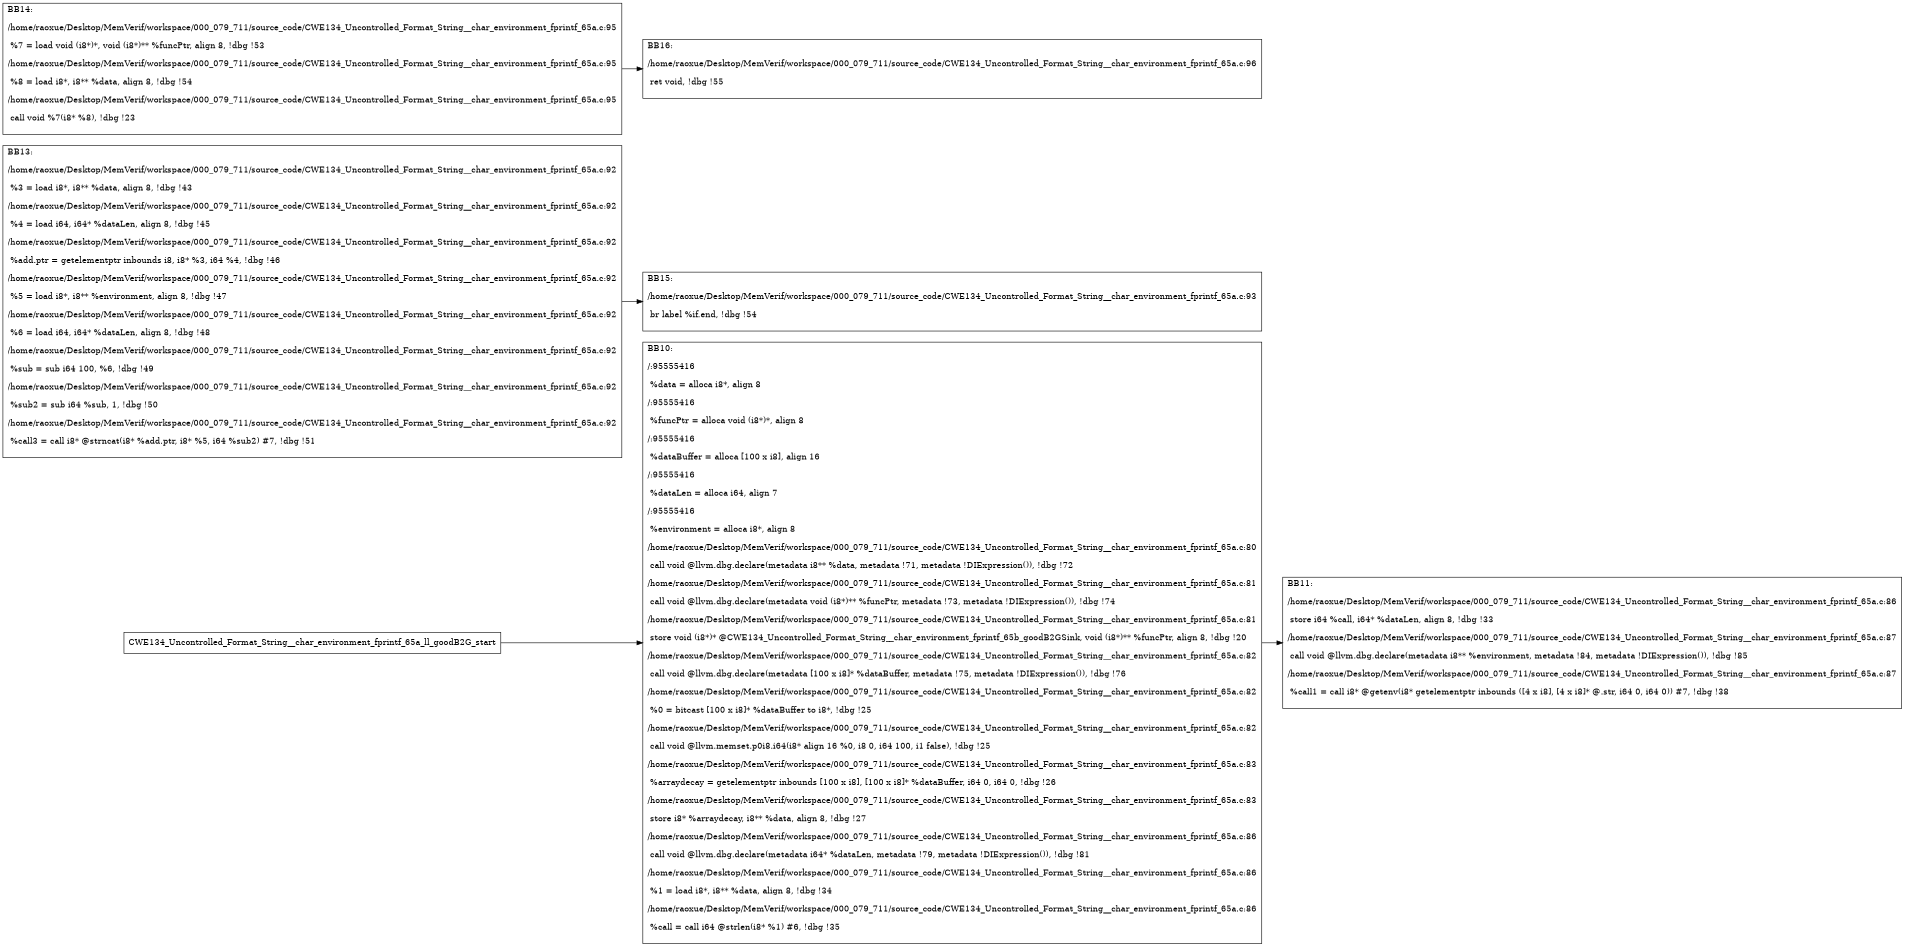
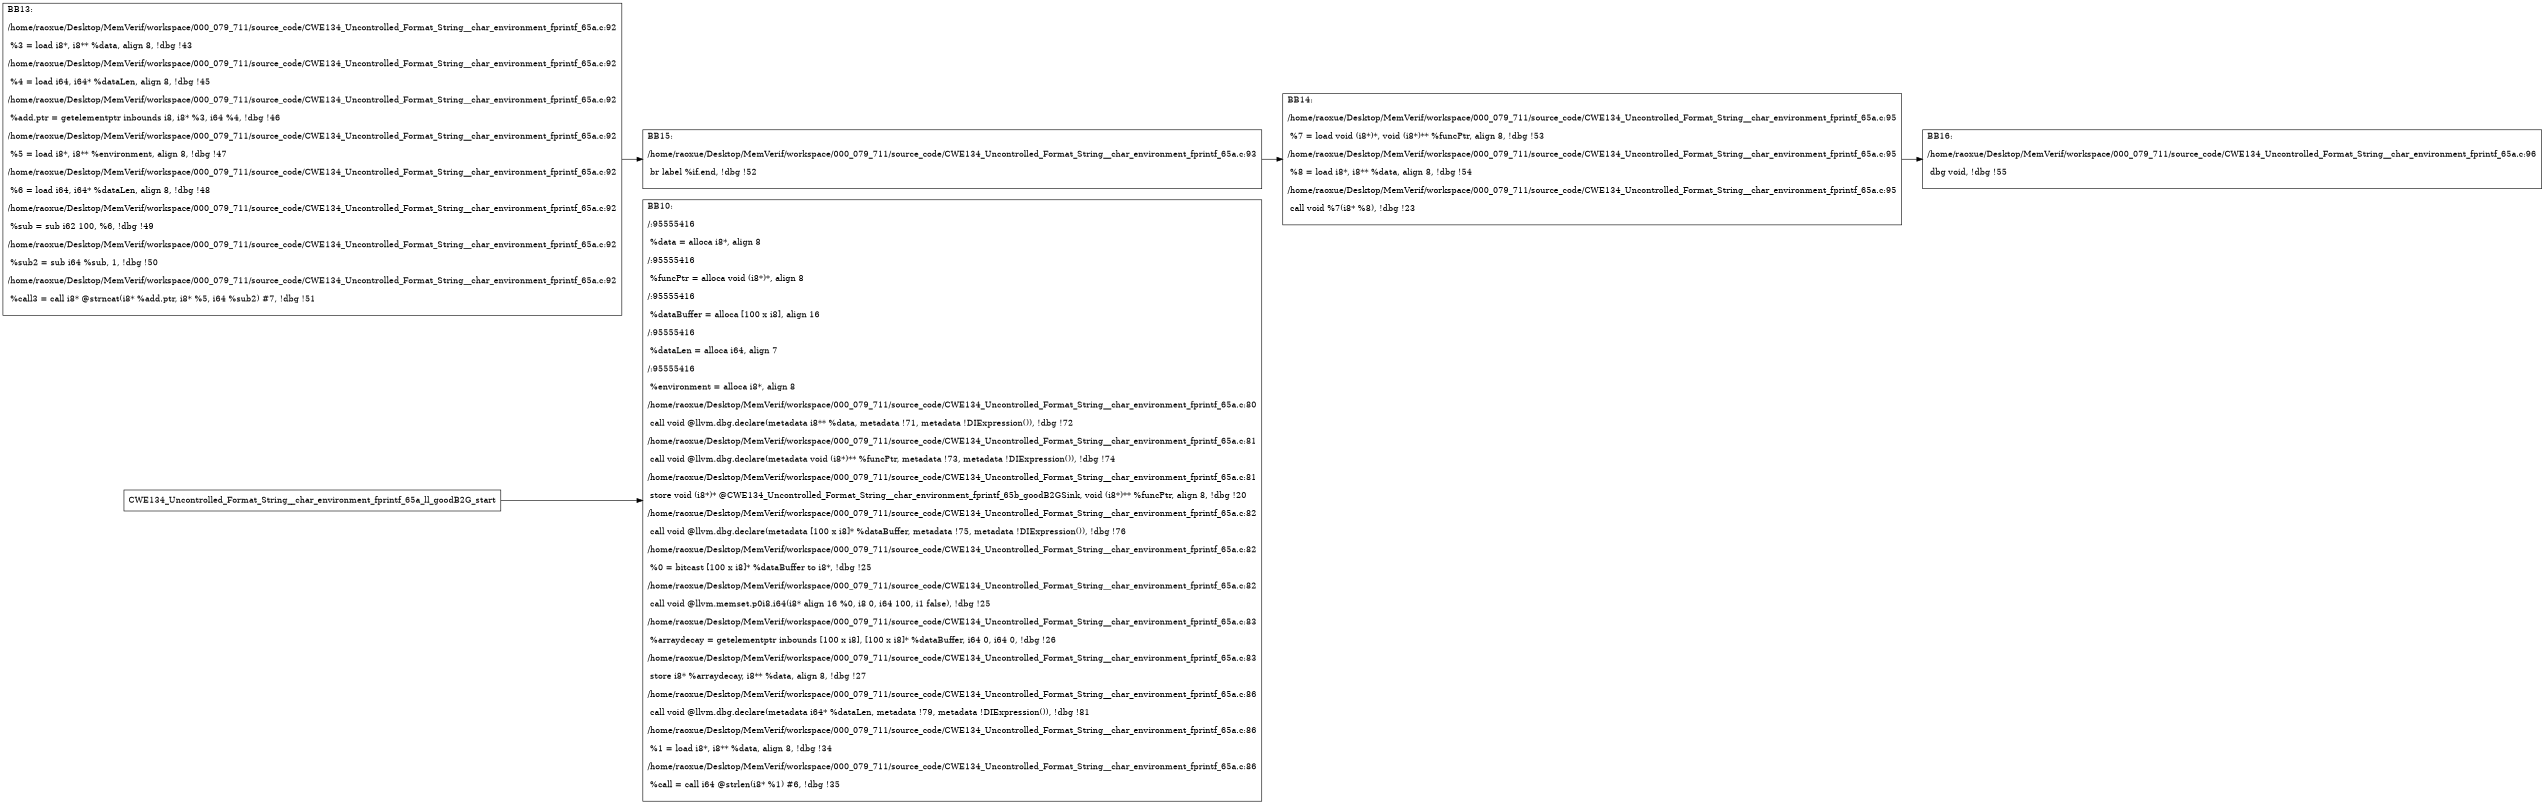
(686, 82) -> (1967, 172)
none -> (1269, 159)
(702, 315) -> (702, 172)
(81, 369) -> (81, 227)
(1592, 643) -> none
